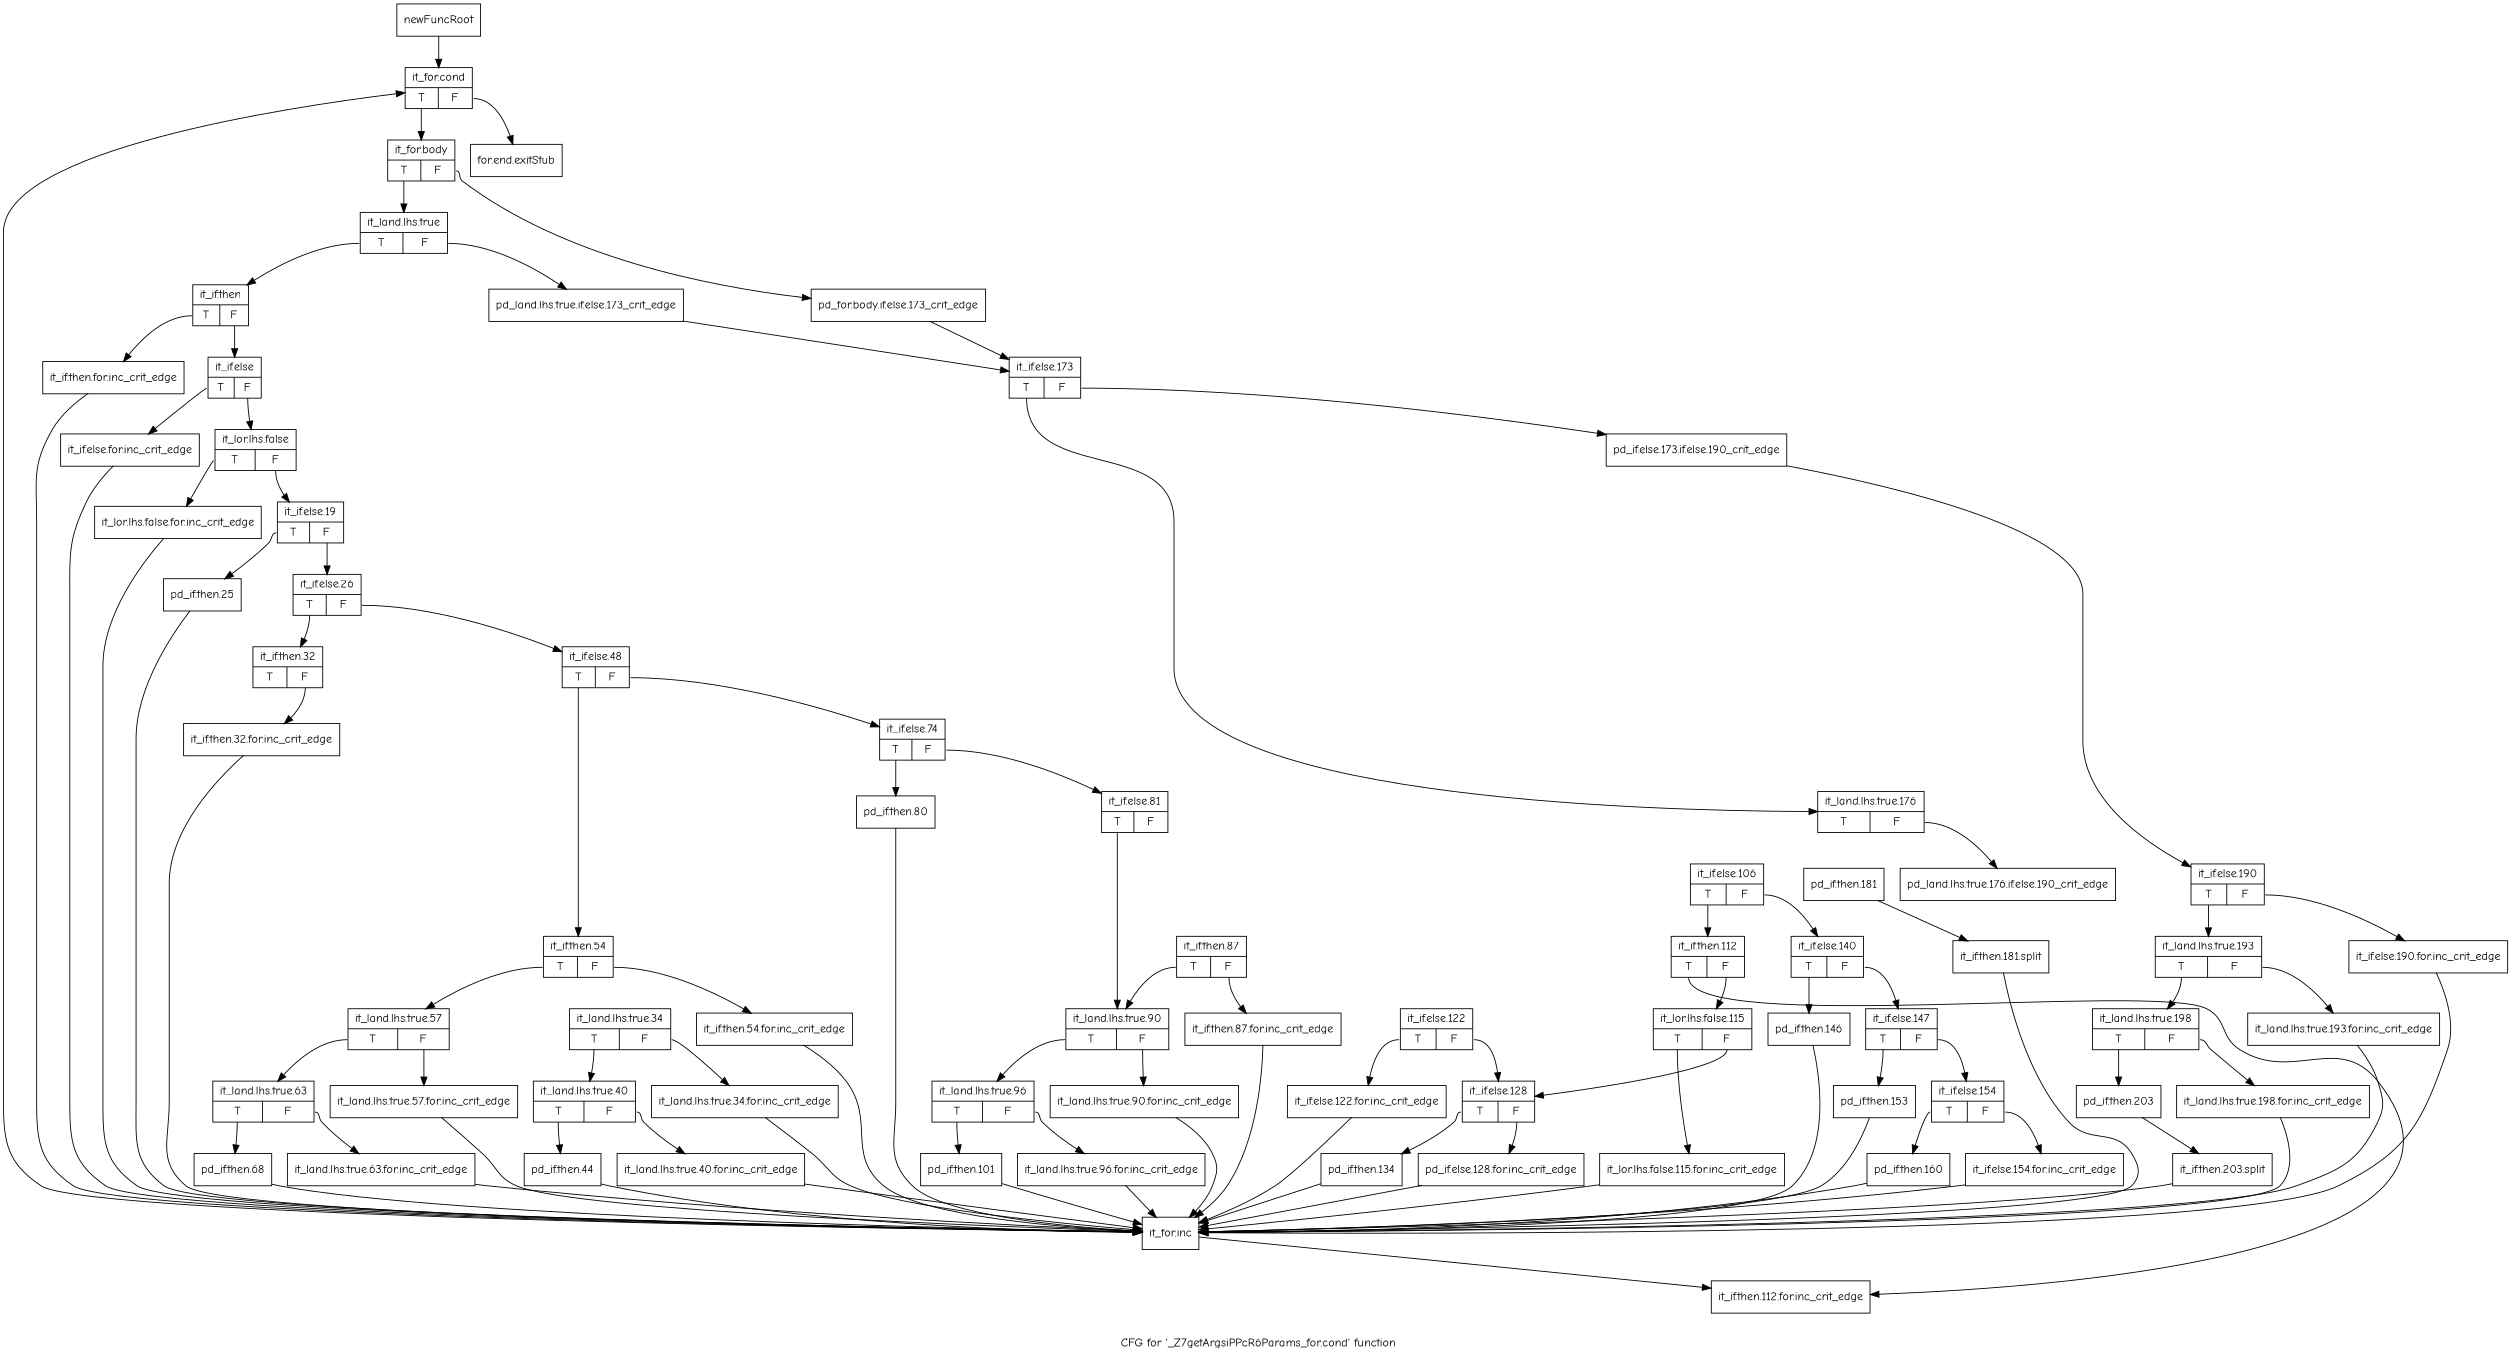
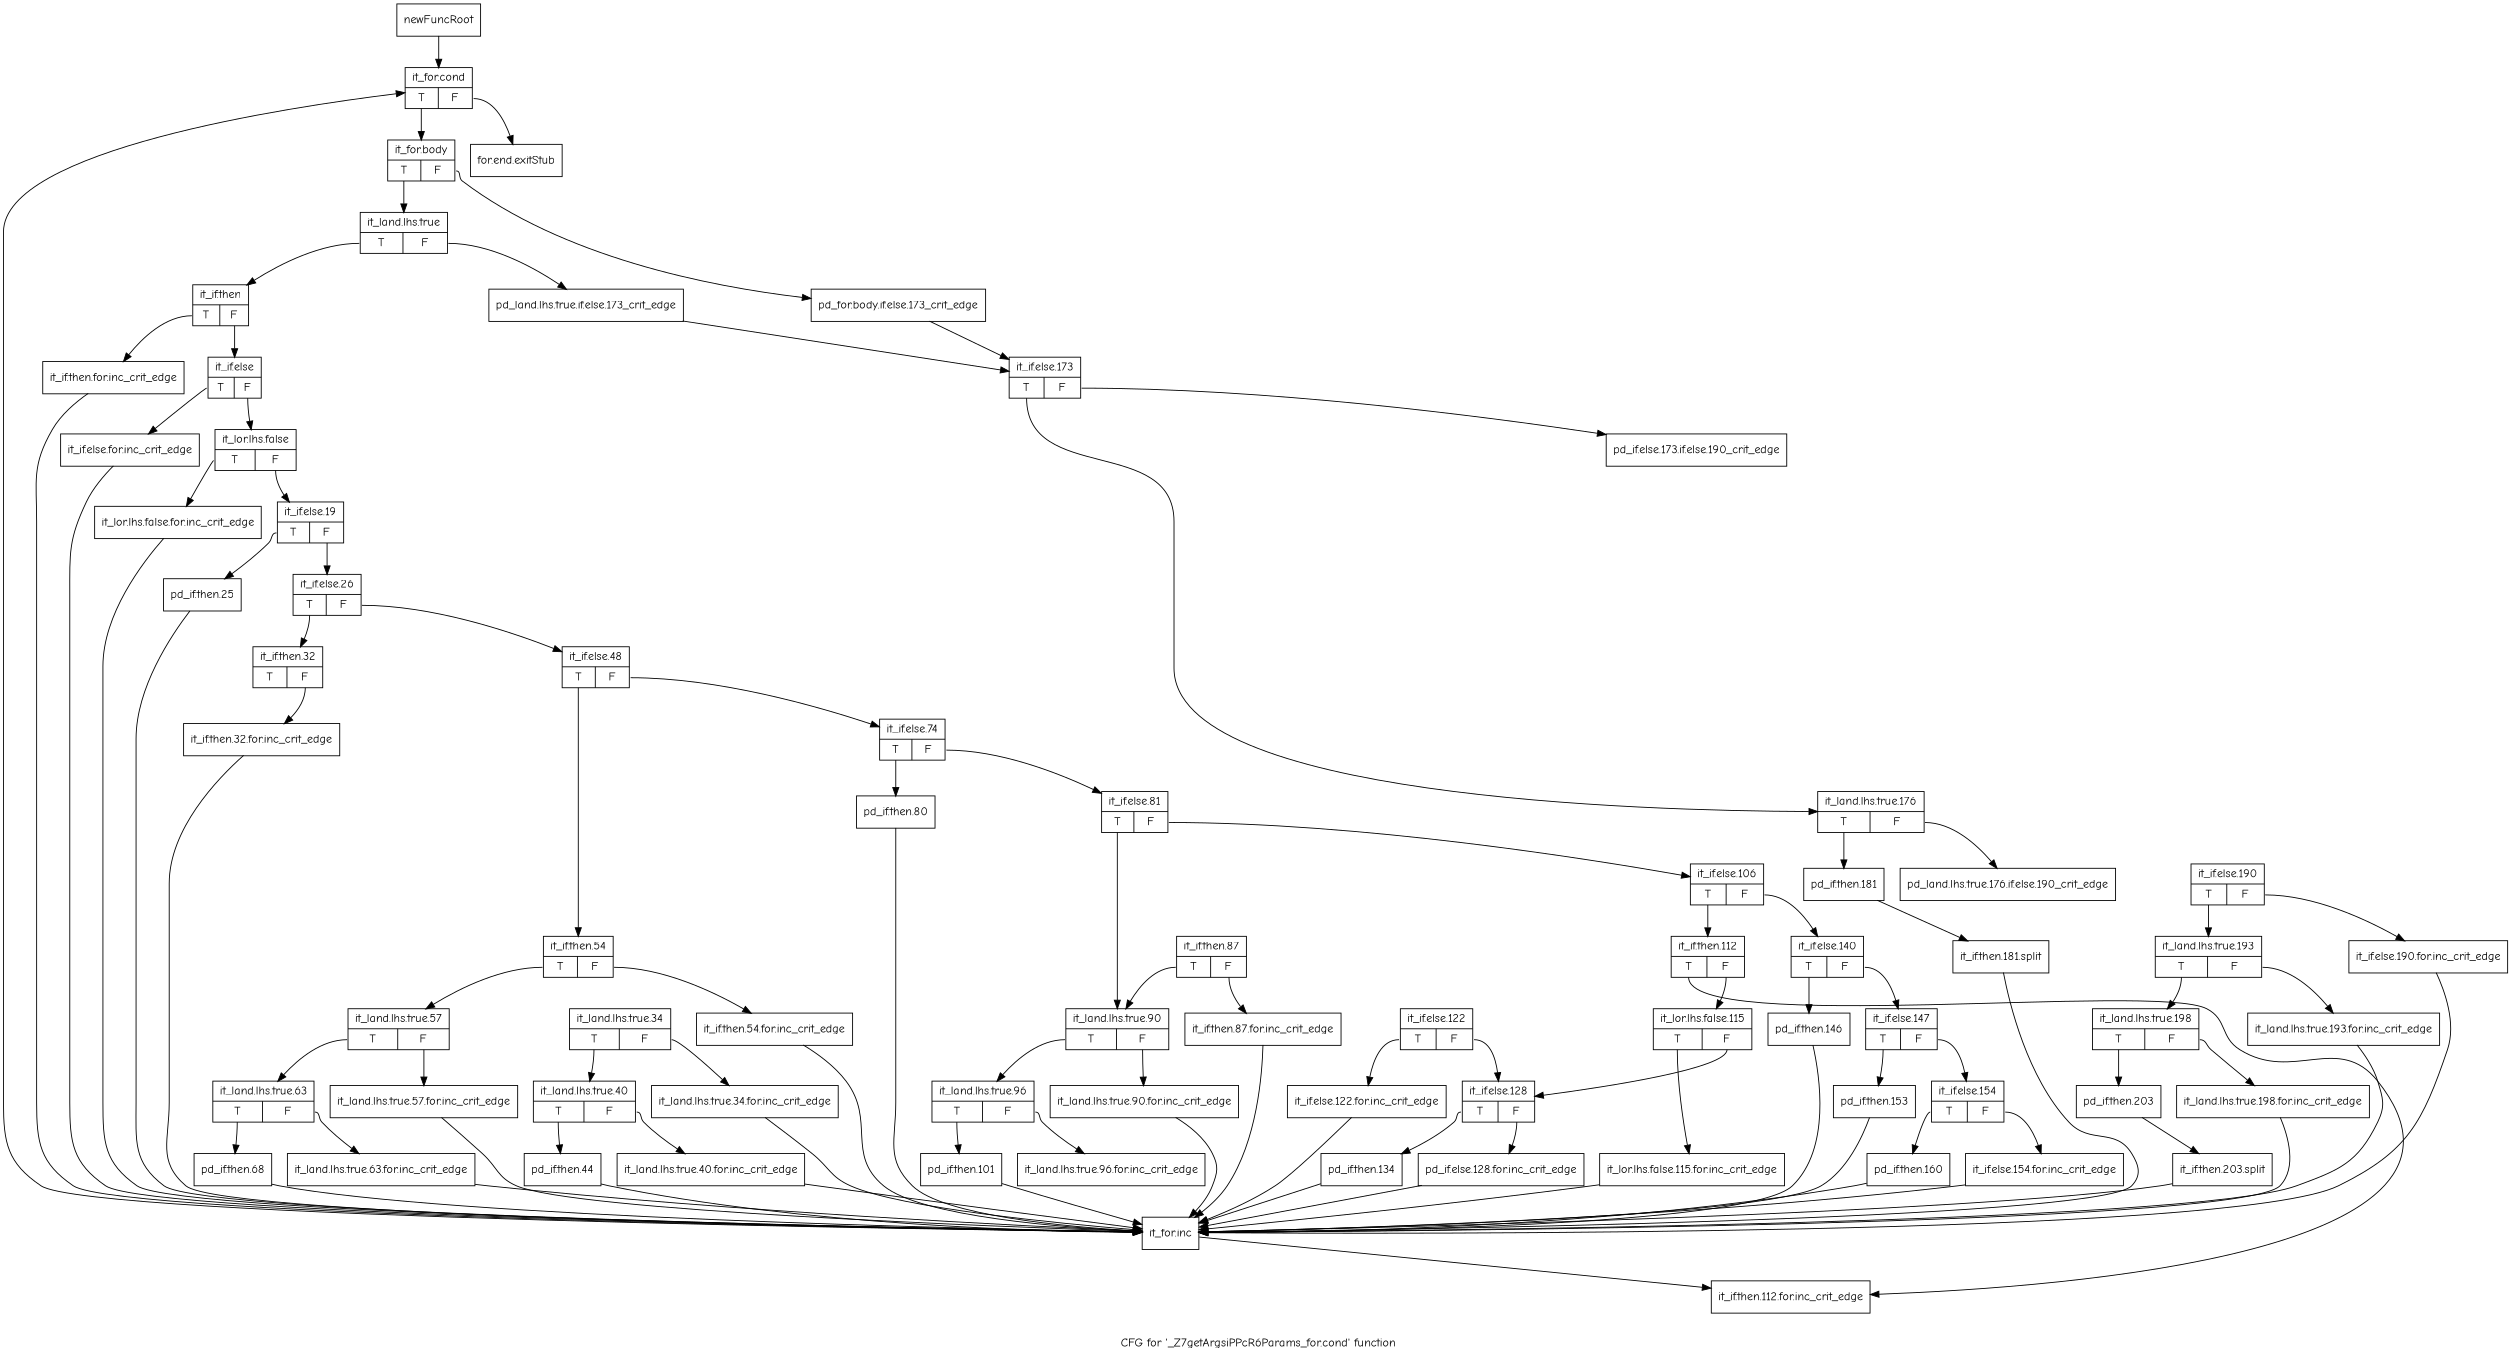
(2079, 583) -> none
none -> (1426, 839)
none -> (1844, 846)
(1138, 1198) -> none
